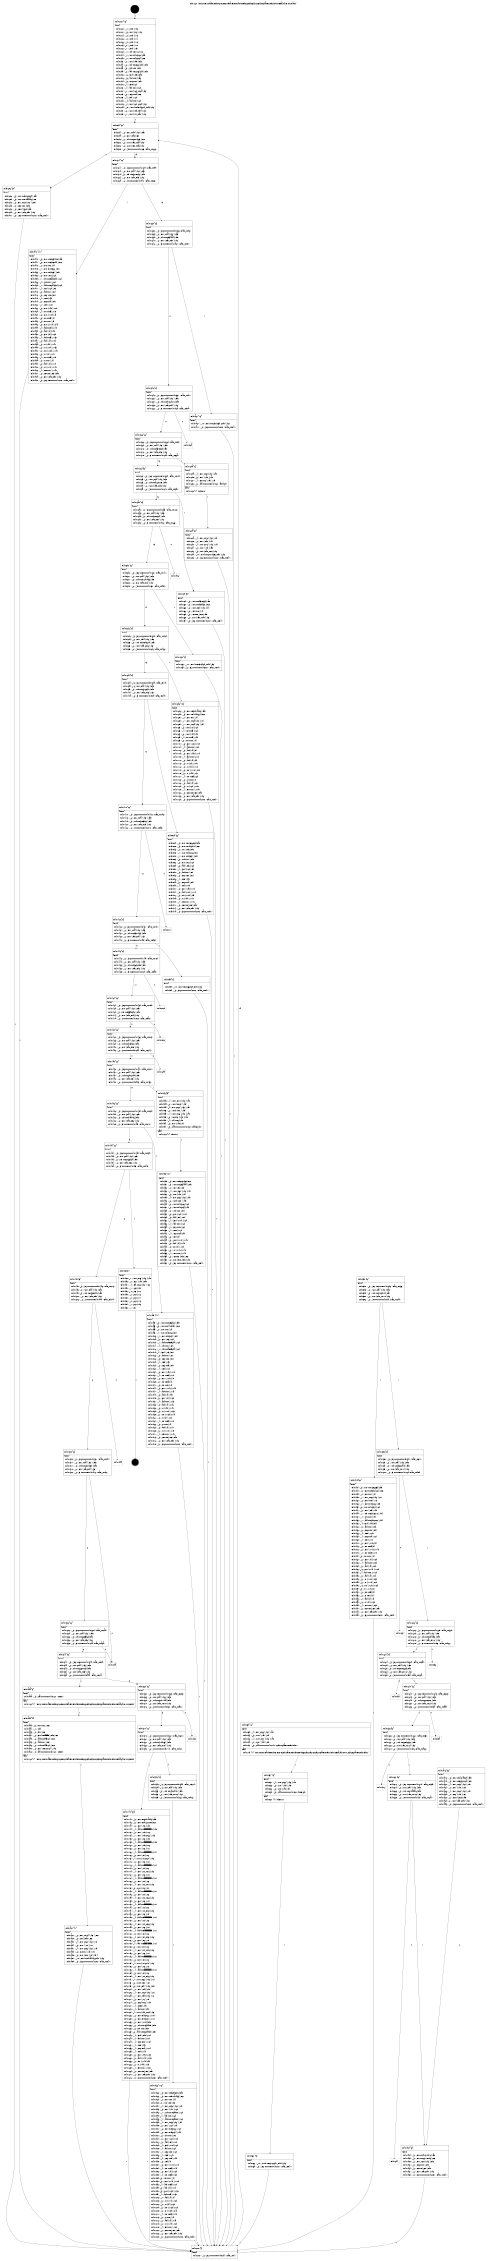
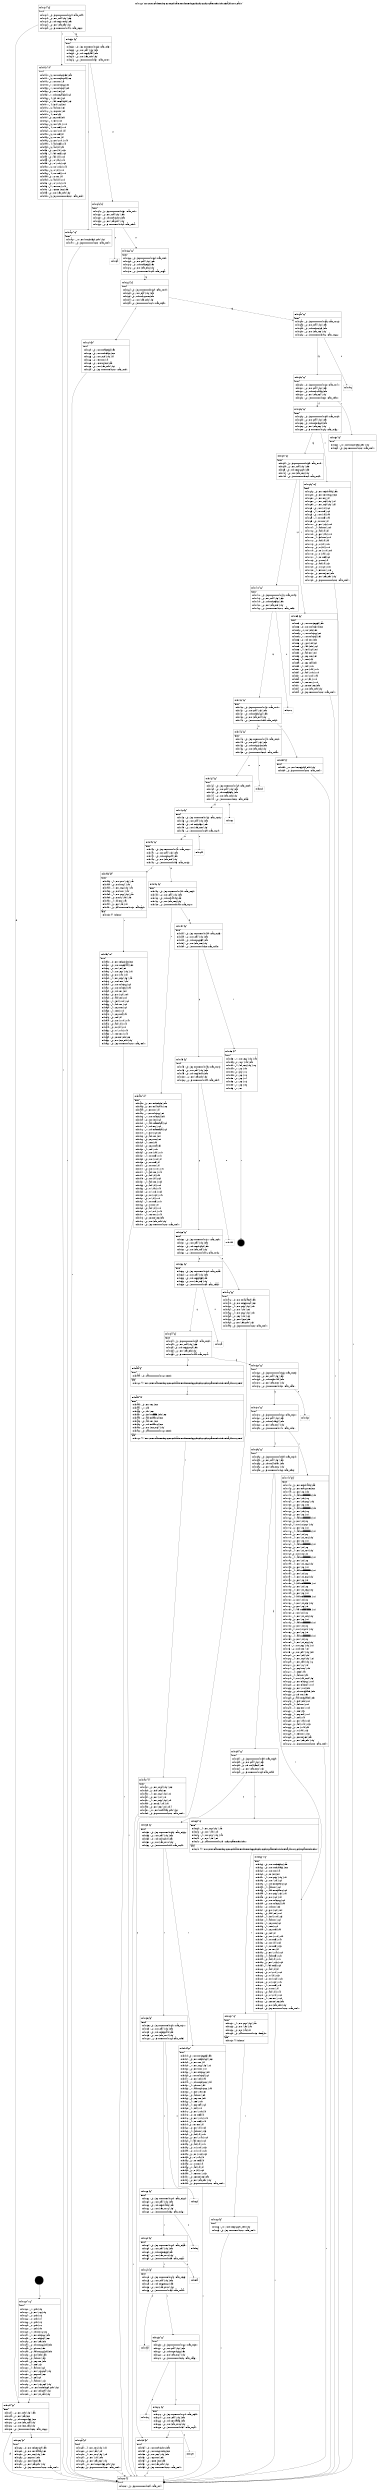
(135, 154) -> (15, 1208)
(206, 479) -> none
(103, 1568) -> (230, 1271)
none -> (254, 1762)
